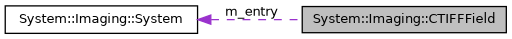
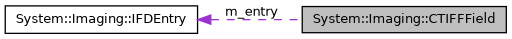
(101, 20) -> (101, 20)
